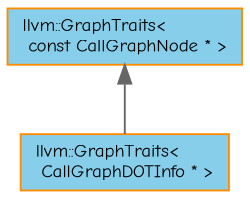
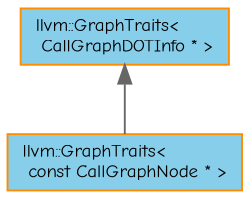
(125, 109) -> (125, 109)
